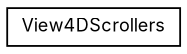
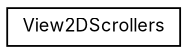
(94, 27) -> (94, 27)
